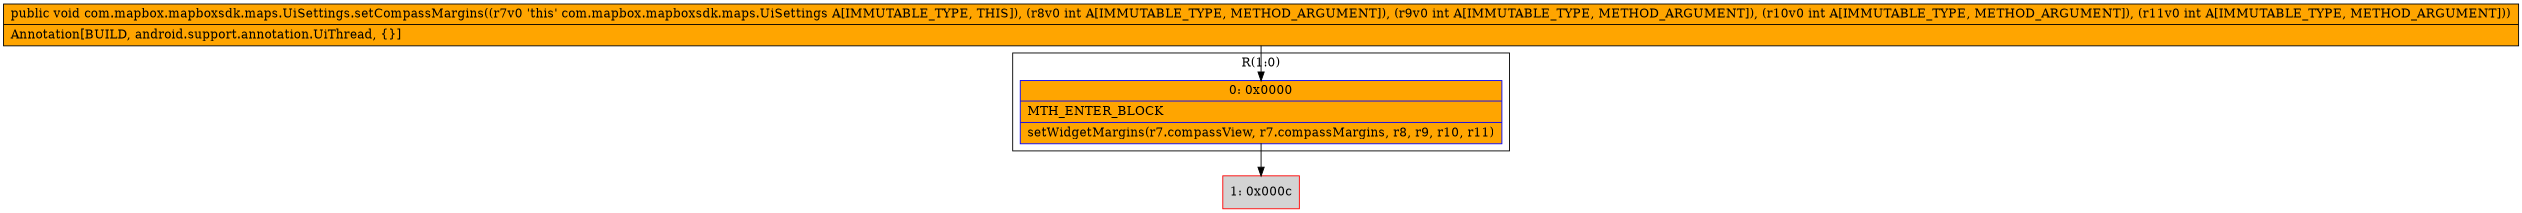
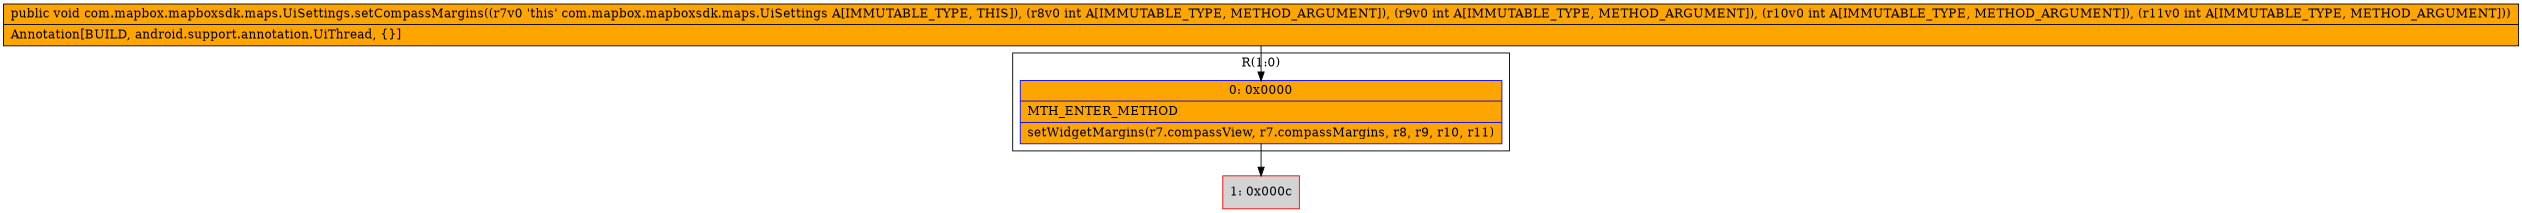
(1096, 111) -> (1103, 111)
